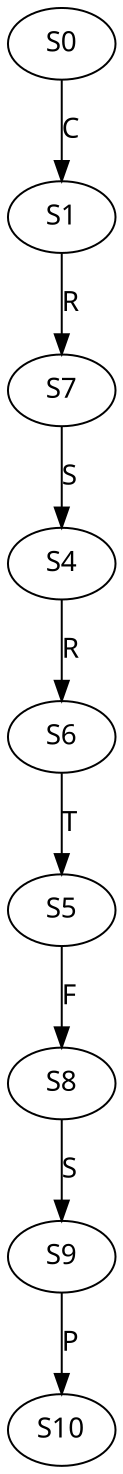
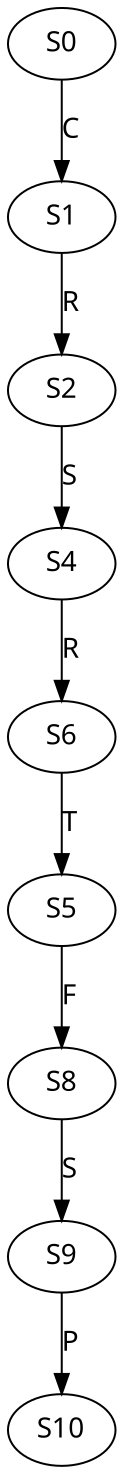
(62, 390) -> (62, 390)
